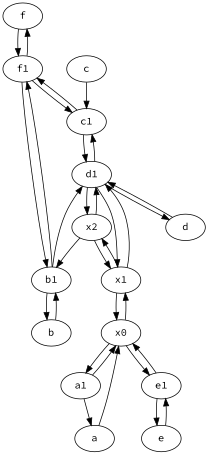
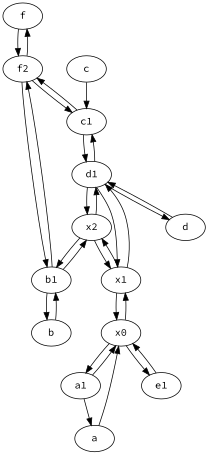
(23, 69) -> (23, 69)
(60, 228) -> (73, 258)
(161, 439) -> none
